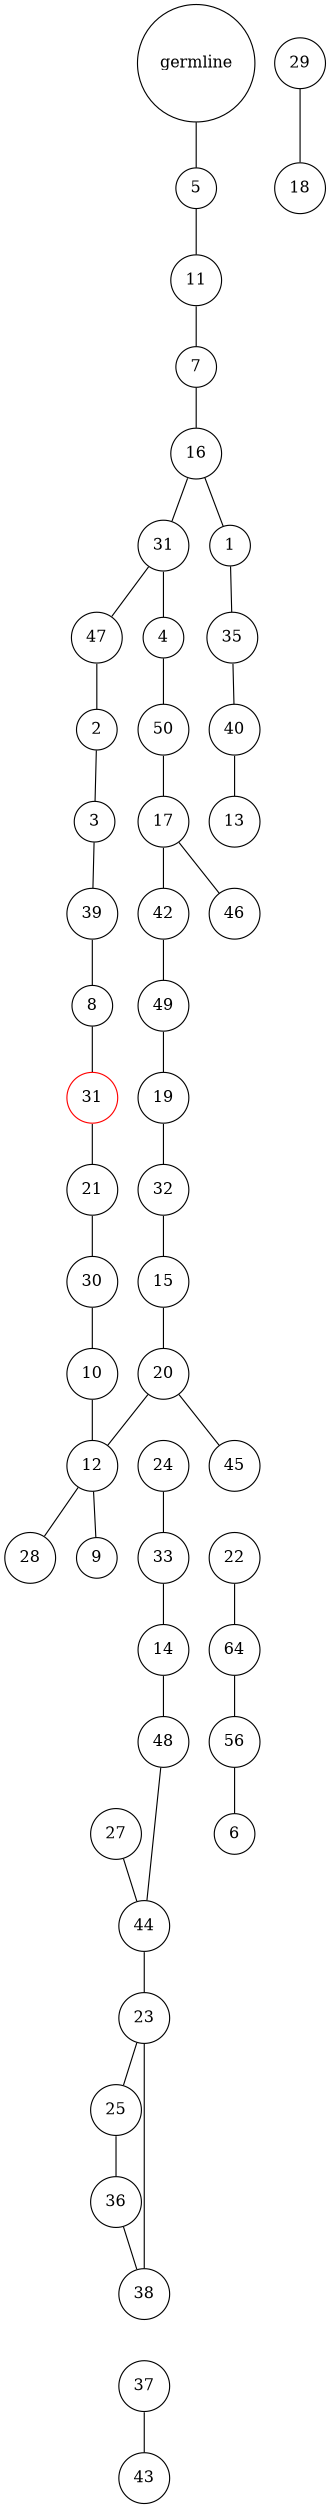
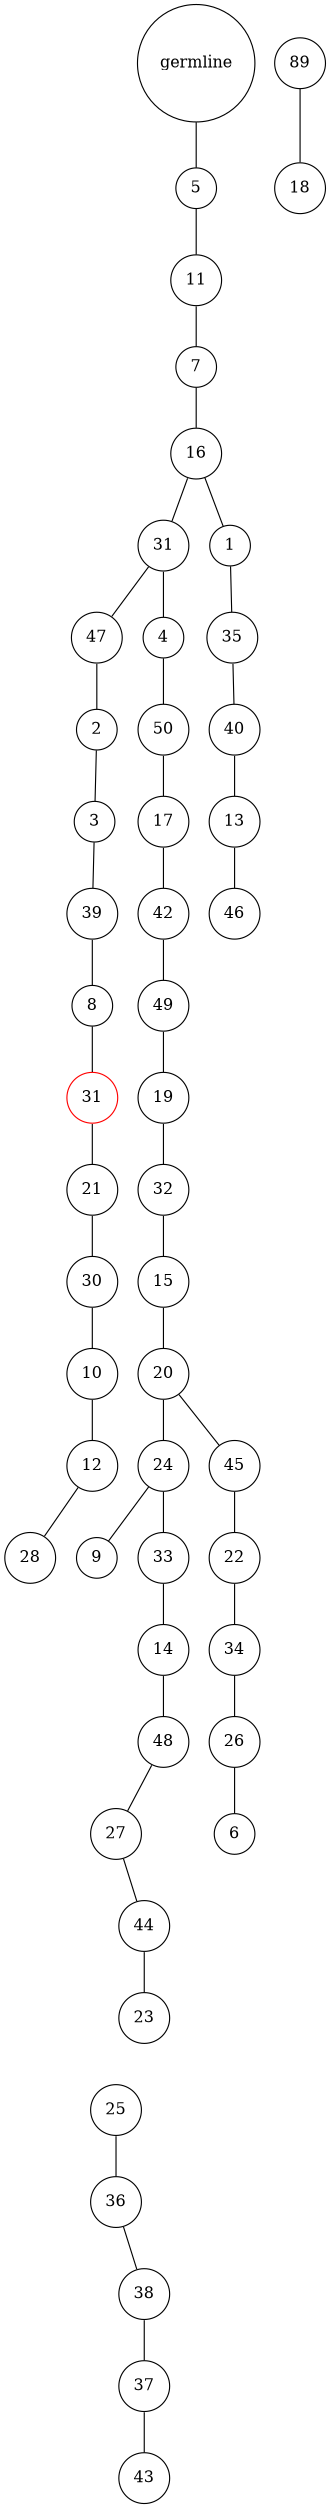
(300, 63) -> (300, 63)
(199, 868) -> (235, 868)
(128, 1420) -> (163, 1420)
none -> (235, 1512)
(95, 1514) -> (129, 1514)
(235, 1650) -> (235, 1650)
(235, 1742) -> (235, 1742)
(154, 1834) -> (140, 1788)
(130, 2064) -> none
(144, 2156) -> (144, 2340)
